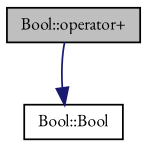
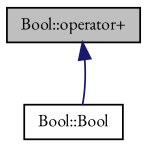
(62, 65) -> (85, 82)
